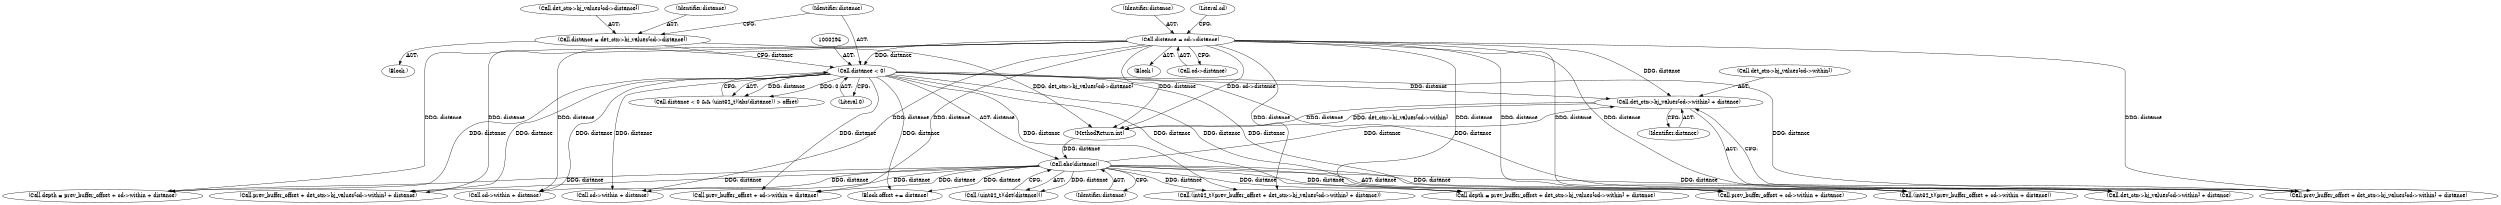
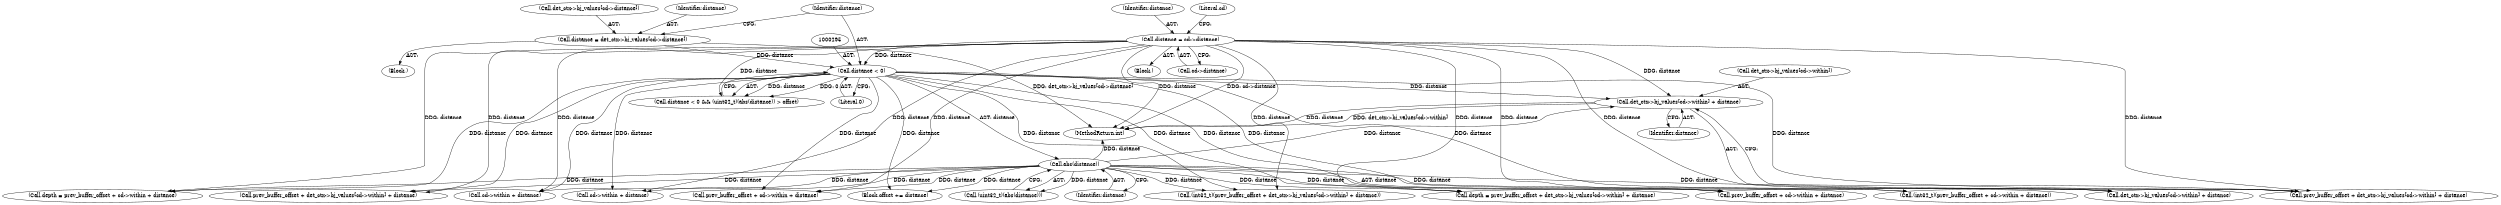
(775, 56) -> (775, 56)
(1555, 132) -> (850, 52)
(1063, 147) -> (1101, 153)
(1004, 196) -> (1004, 196)
